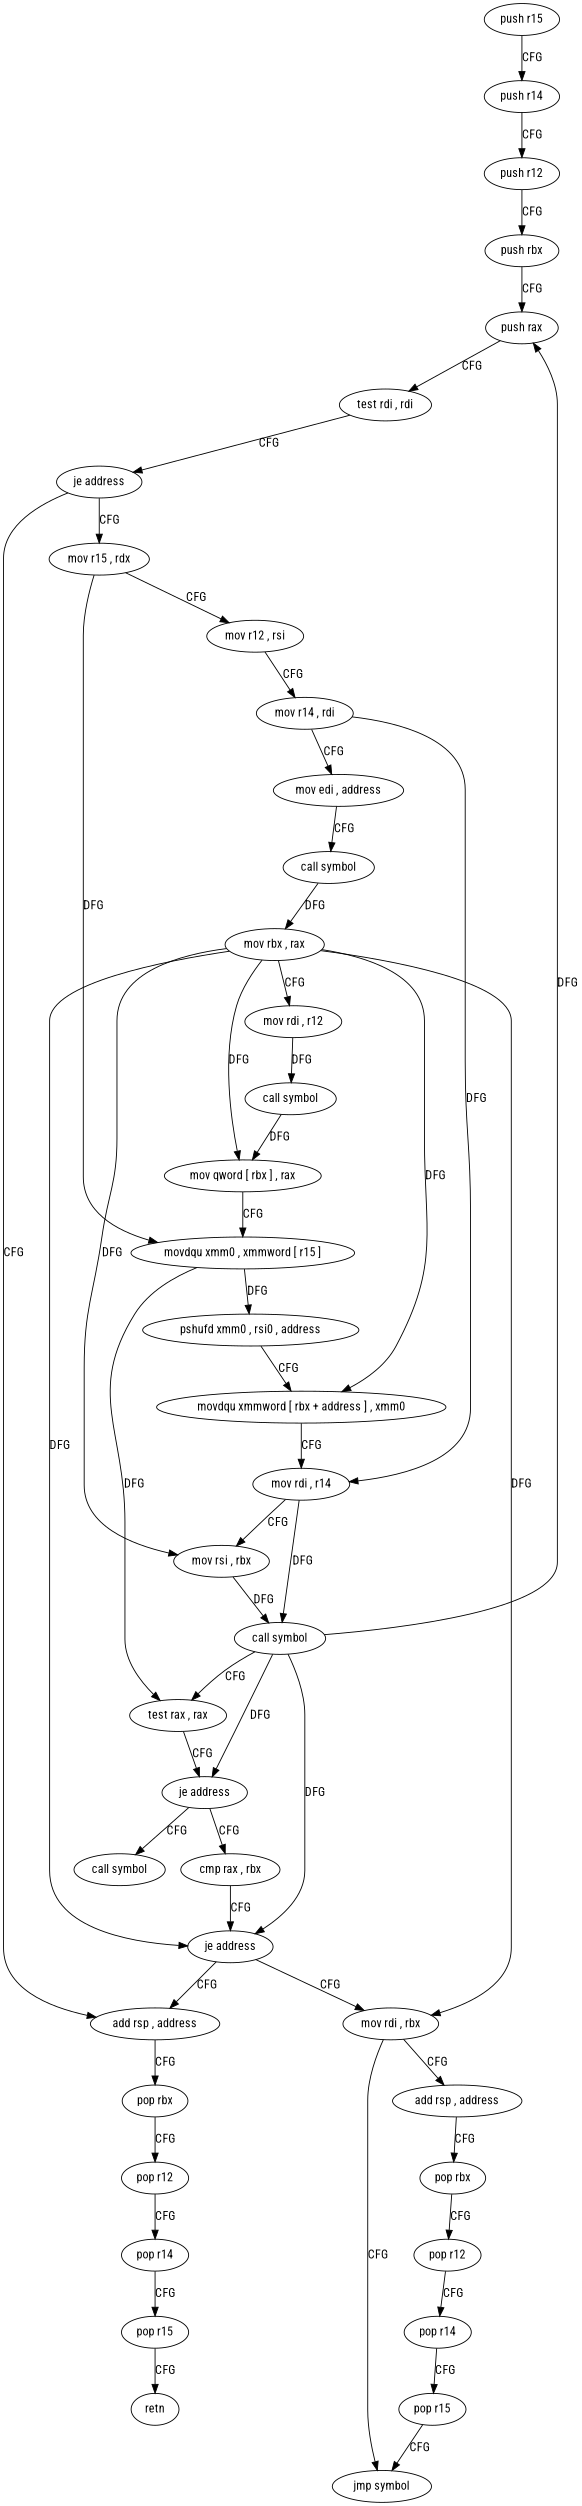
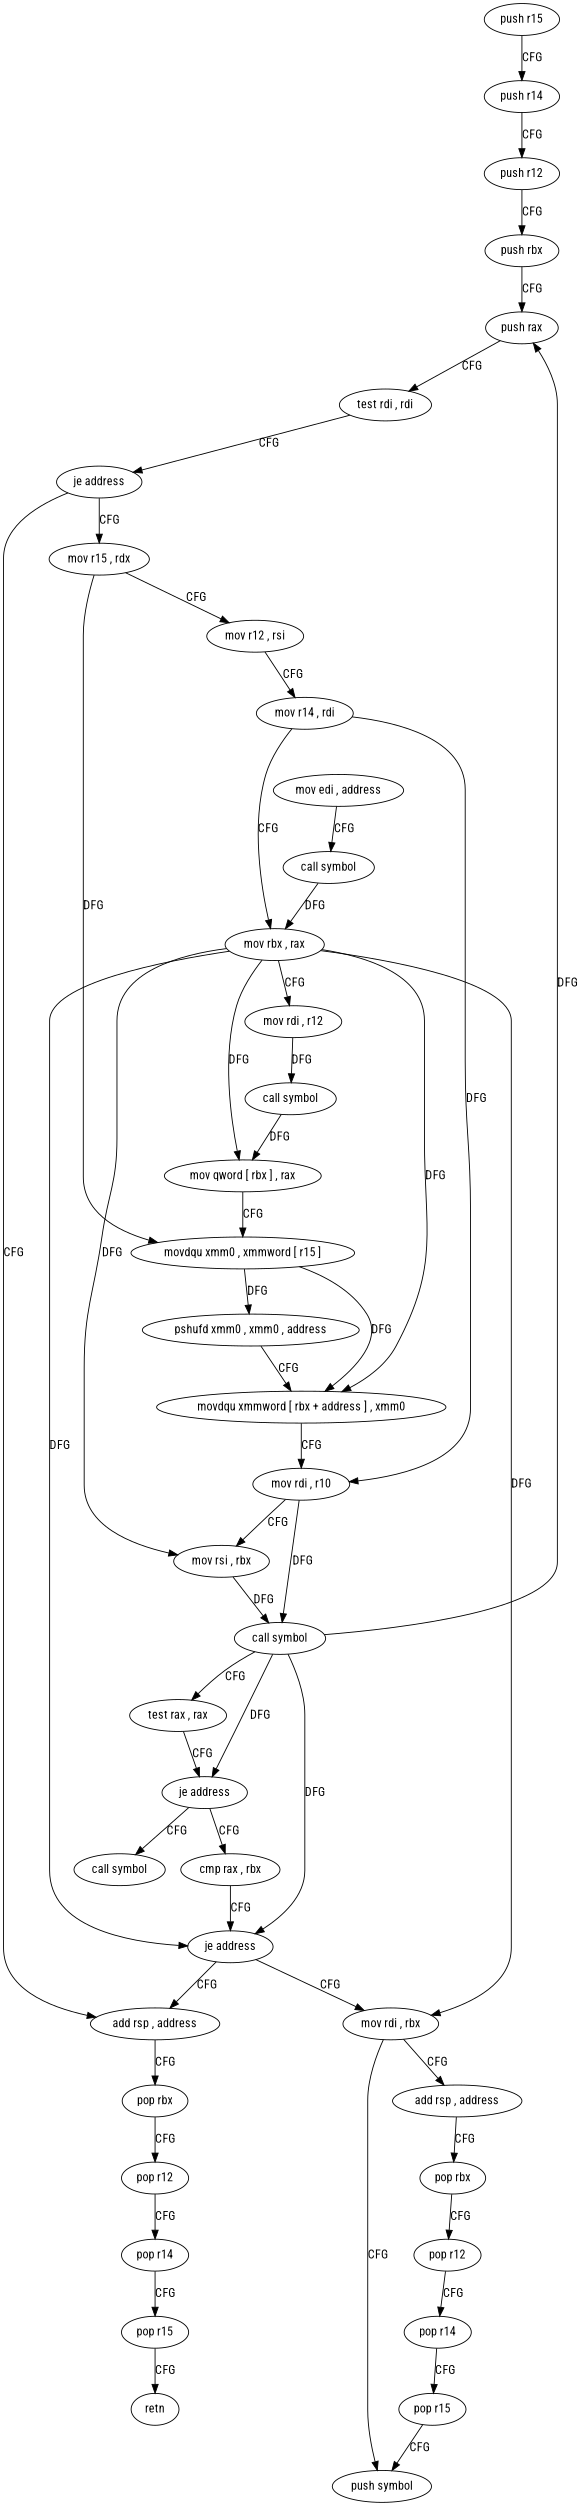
(320, 748) -> (259, 821)
(251, 1330) -> (251, 1330)
(120, 1466) -> (368, 1316)
(301, 1484) -> (301, 1484)
(382, 2486) -> (382, 2486)
